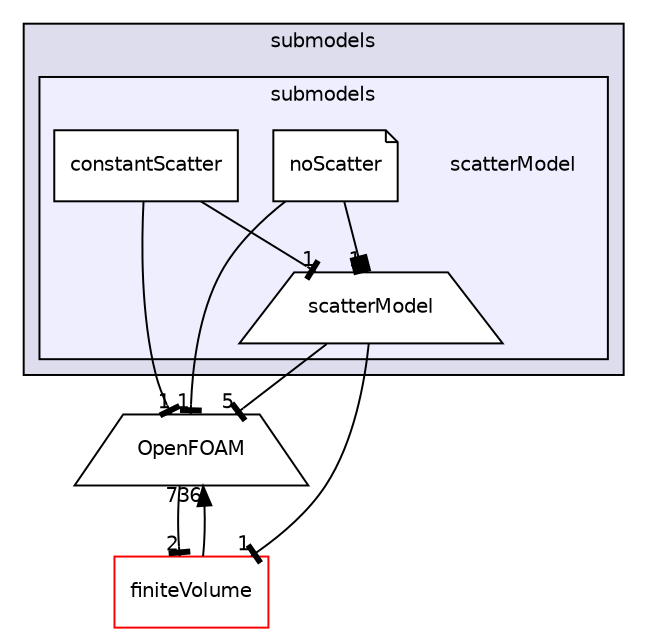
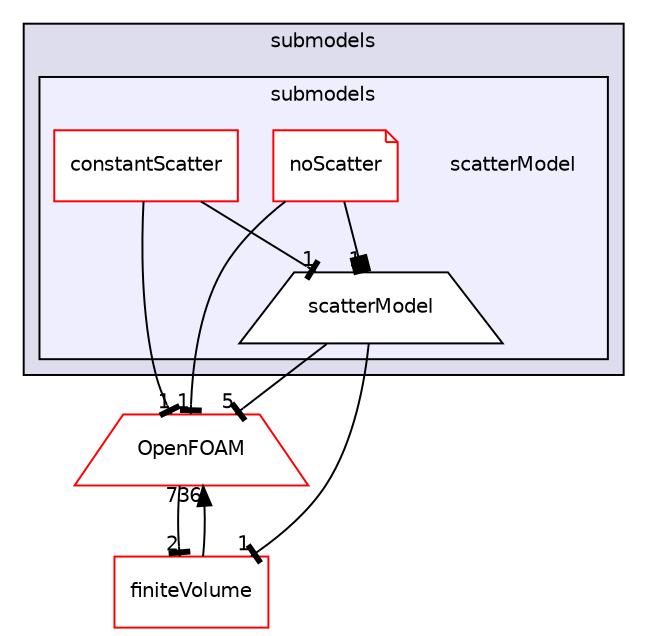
(146, 166) -> (146, 166)
(336, 166) -> (336, 166)
(191, 450) -> (191, 450)
